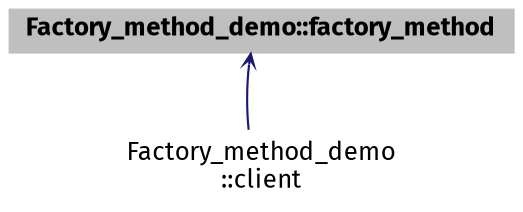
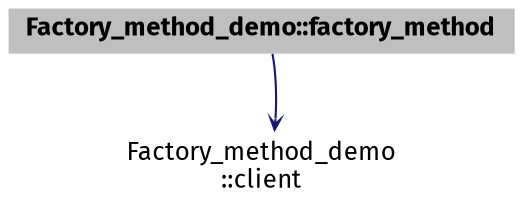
(247, 97) -> (276, 86)
